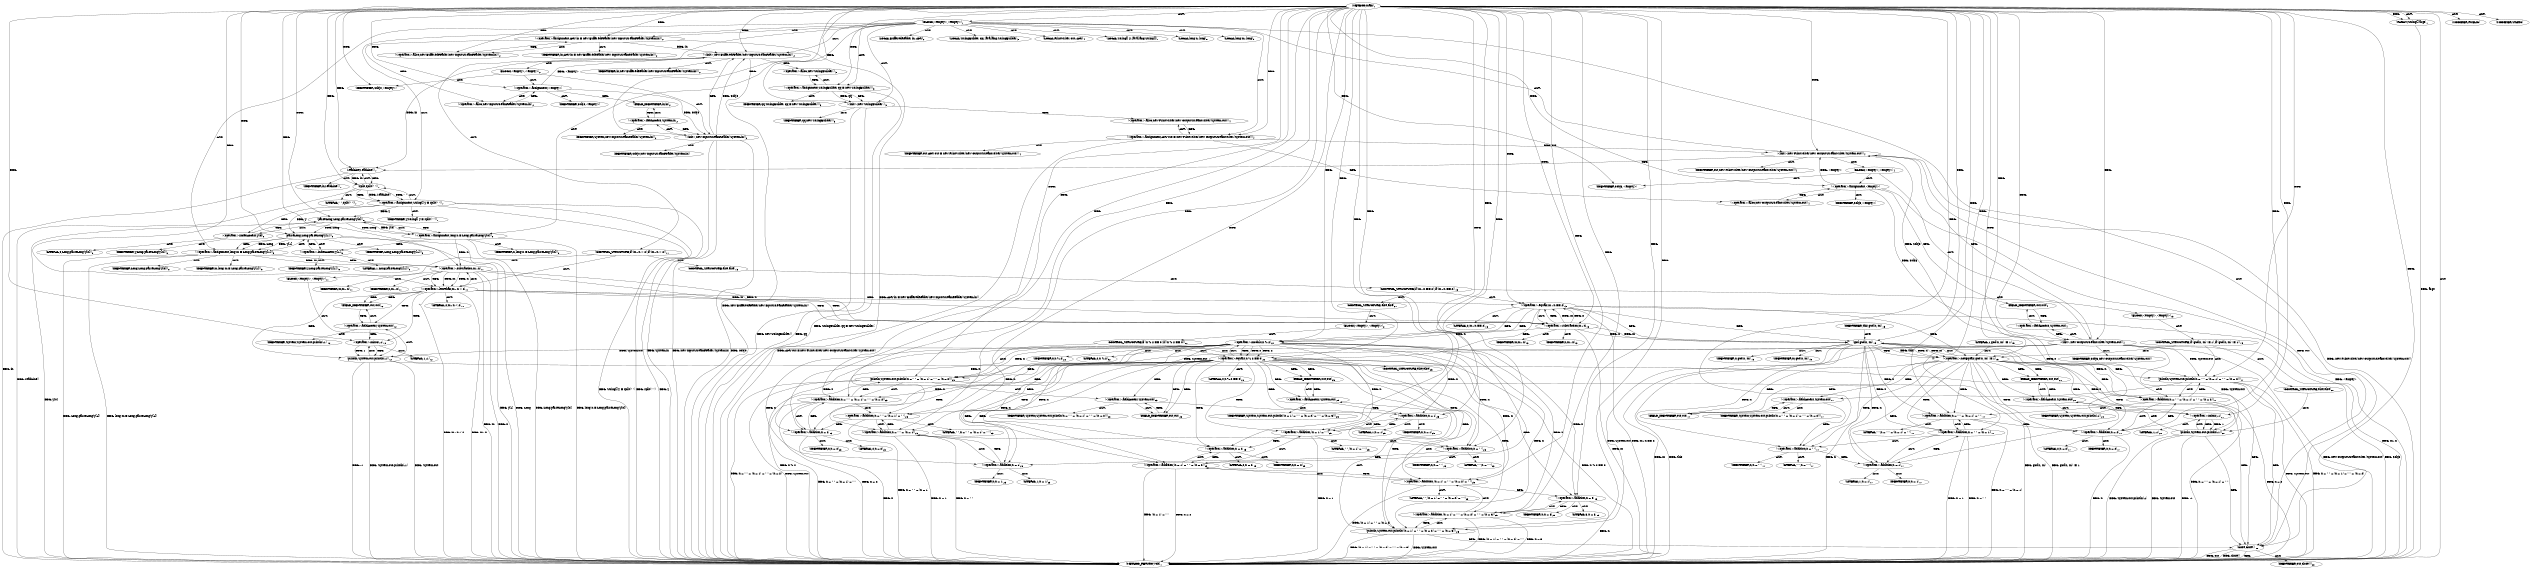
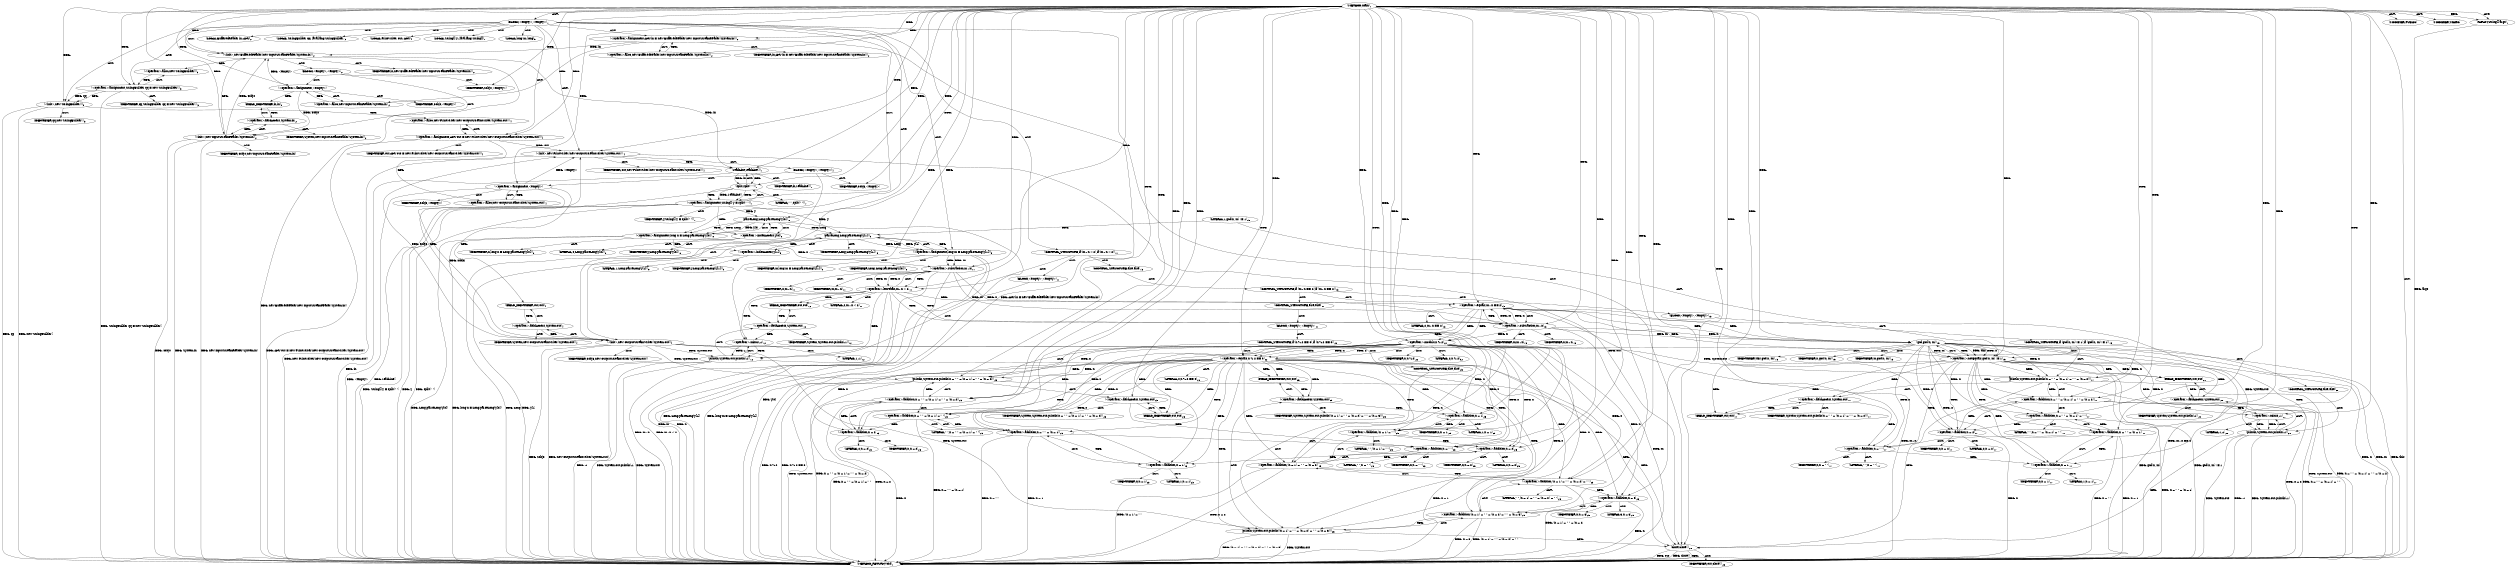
(671, 8) -> (1042, 228)
(1193, 39) -> none
(1865, 333) -> (1836, 351)
none -> (536, 343)
